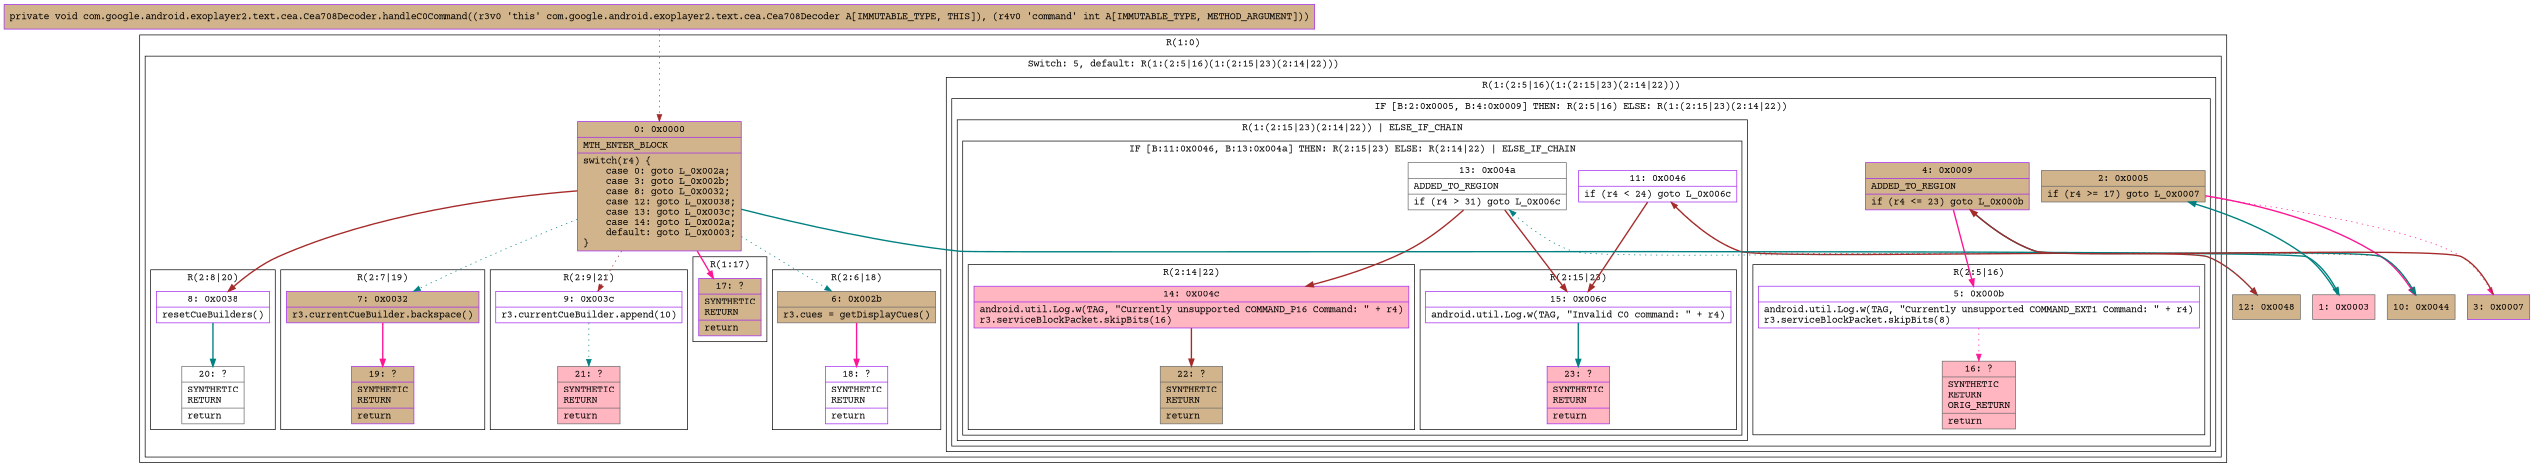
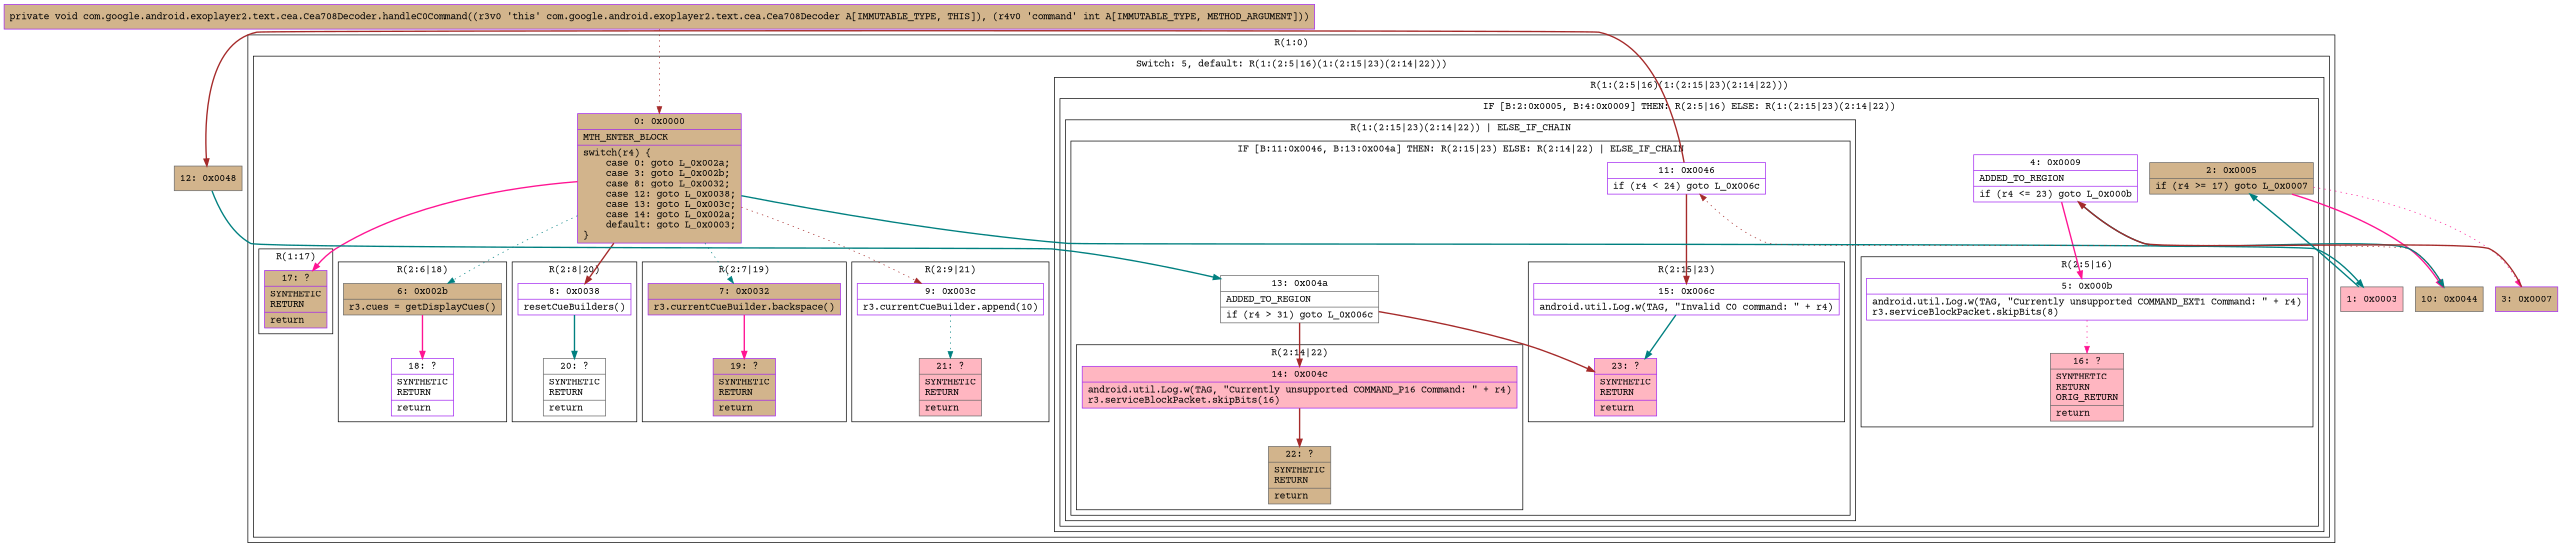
(1947, 186) -> (2056, 178)
(1532, 246) -> (1485, 334)
(1887, 254) -> (700, 248)
